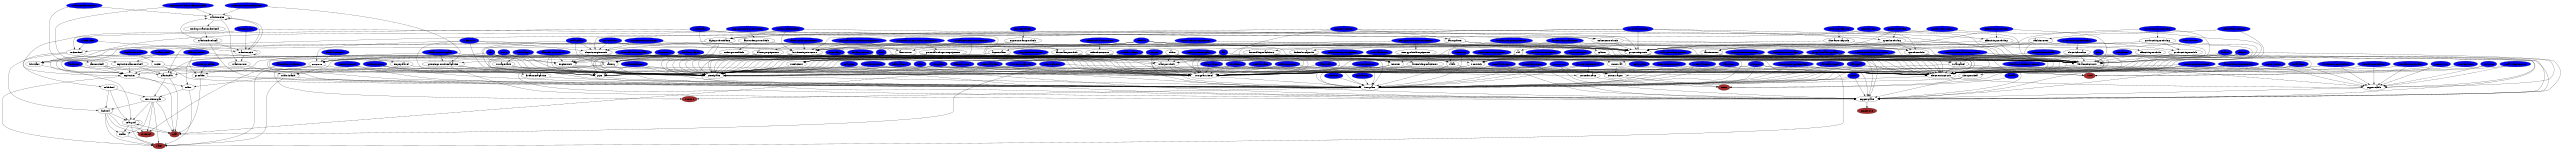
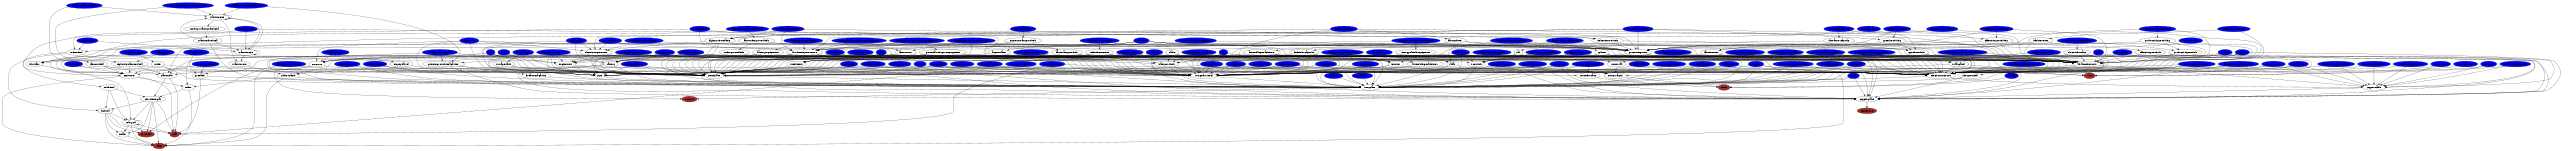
(1344, 72) -> (1431, 85)
